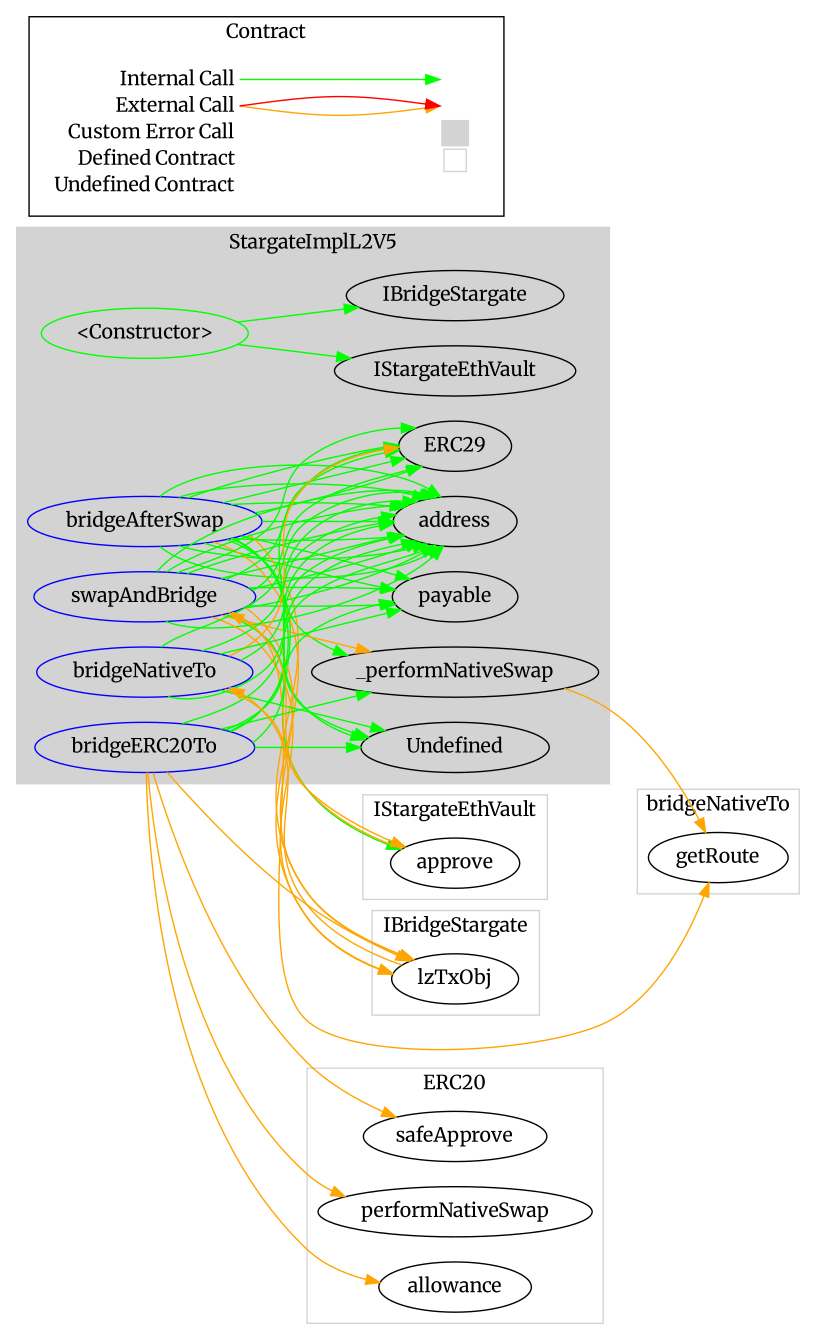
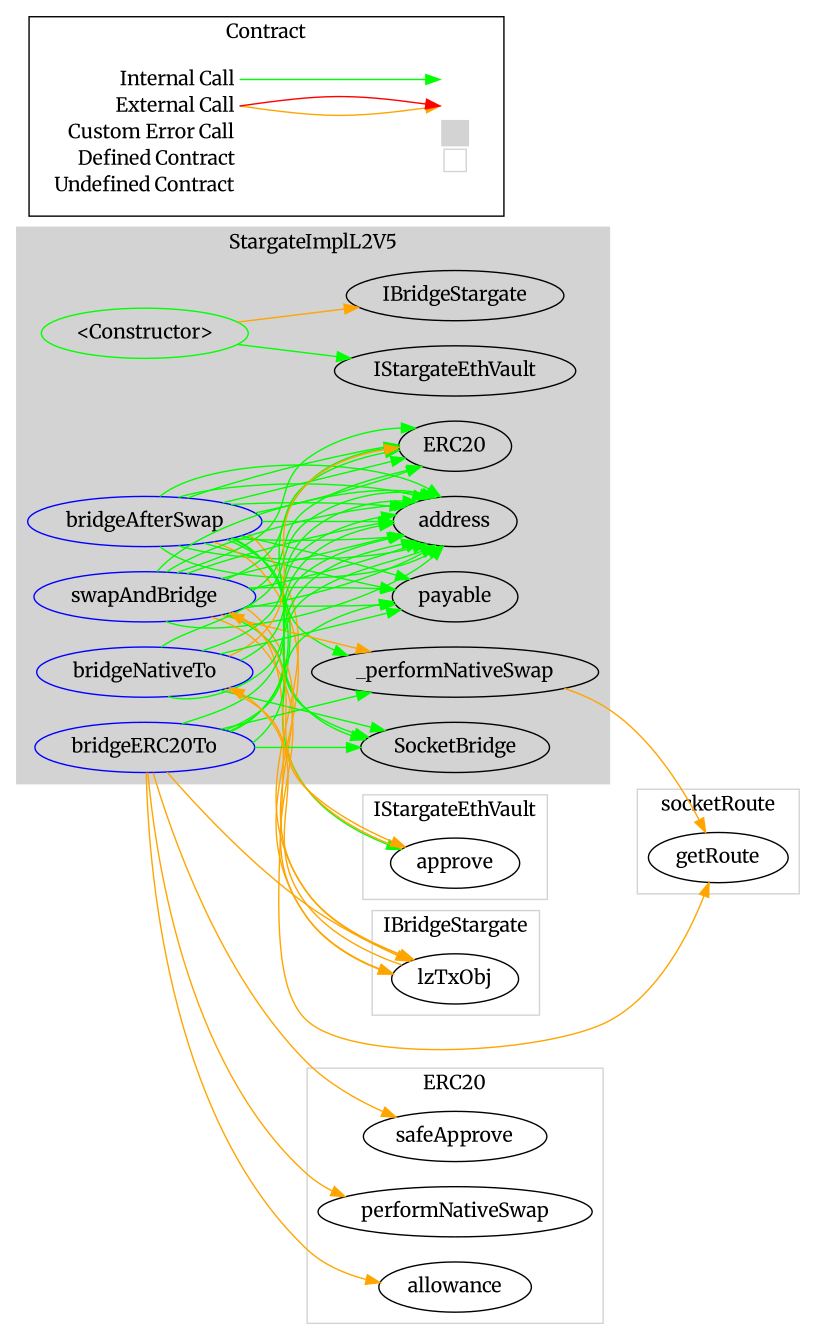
(291, 316) -> (291, 316)
(455, 446) -> (455, 446)
(455, 747) -> (455, 747)
(718, 805) -> (718, 805)
